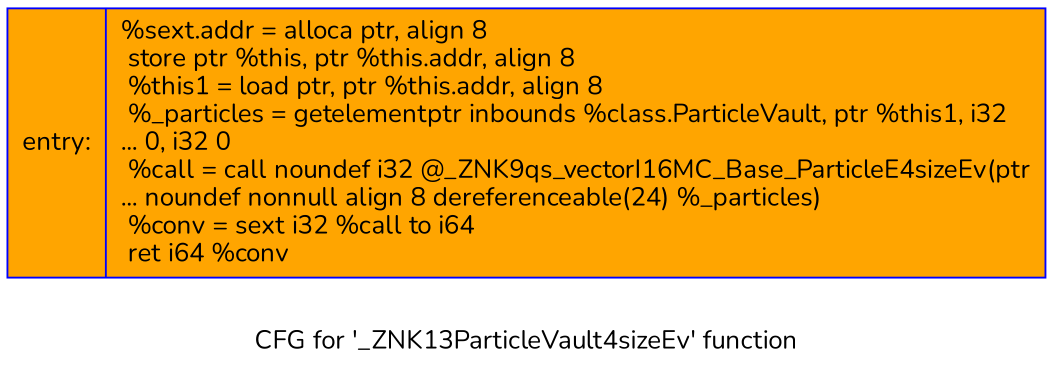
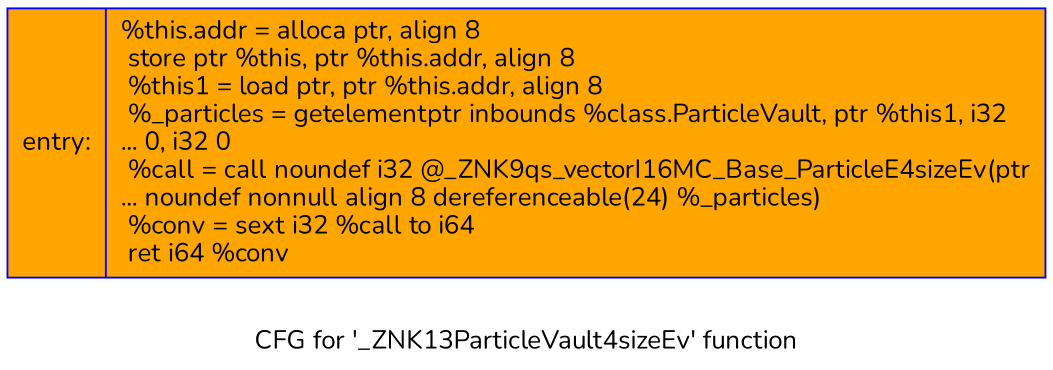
(305, 31) -> (301, 31)
